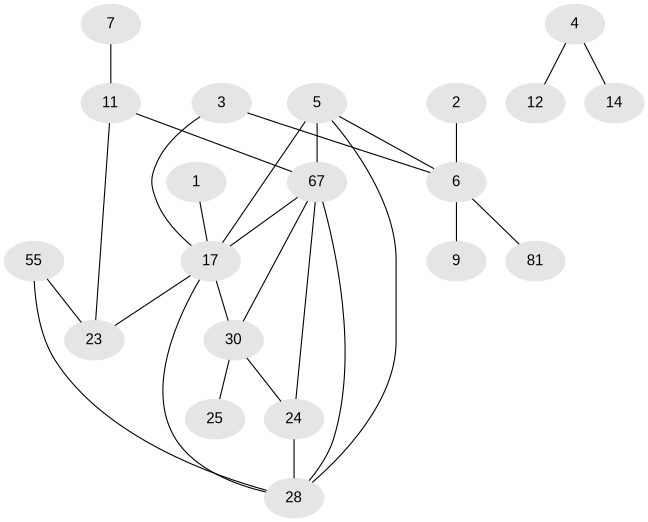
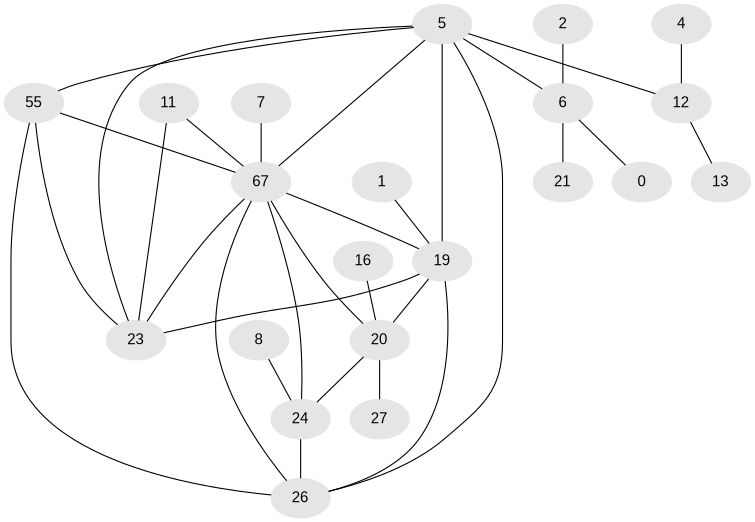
none -> (234, 50)
none -> (552, 61)
(111, 64) -> (261, 143)
none -> (137, 78)
(222, 103) -> none
(614, 103) -> none
none -> (148, 143)
none -> (721, 182)
none -> (192, 257)
(211, 261) -> (442, 261)
none -> (363, 261)
(456, 261) -> (642, 182)
(535, 261) -> (563, 182)
(234, 340) -> (380, 340)
none -> (259, 340)
(215, 419) -> (380, 419)
(294, 498) -> (301, 498)
